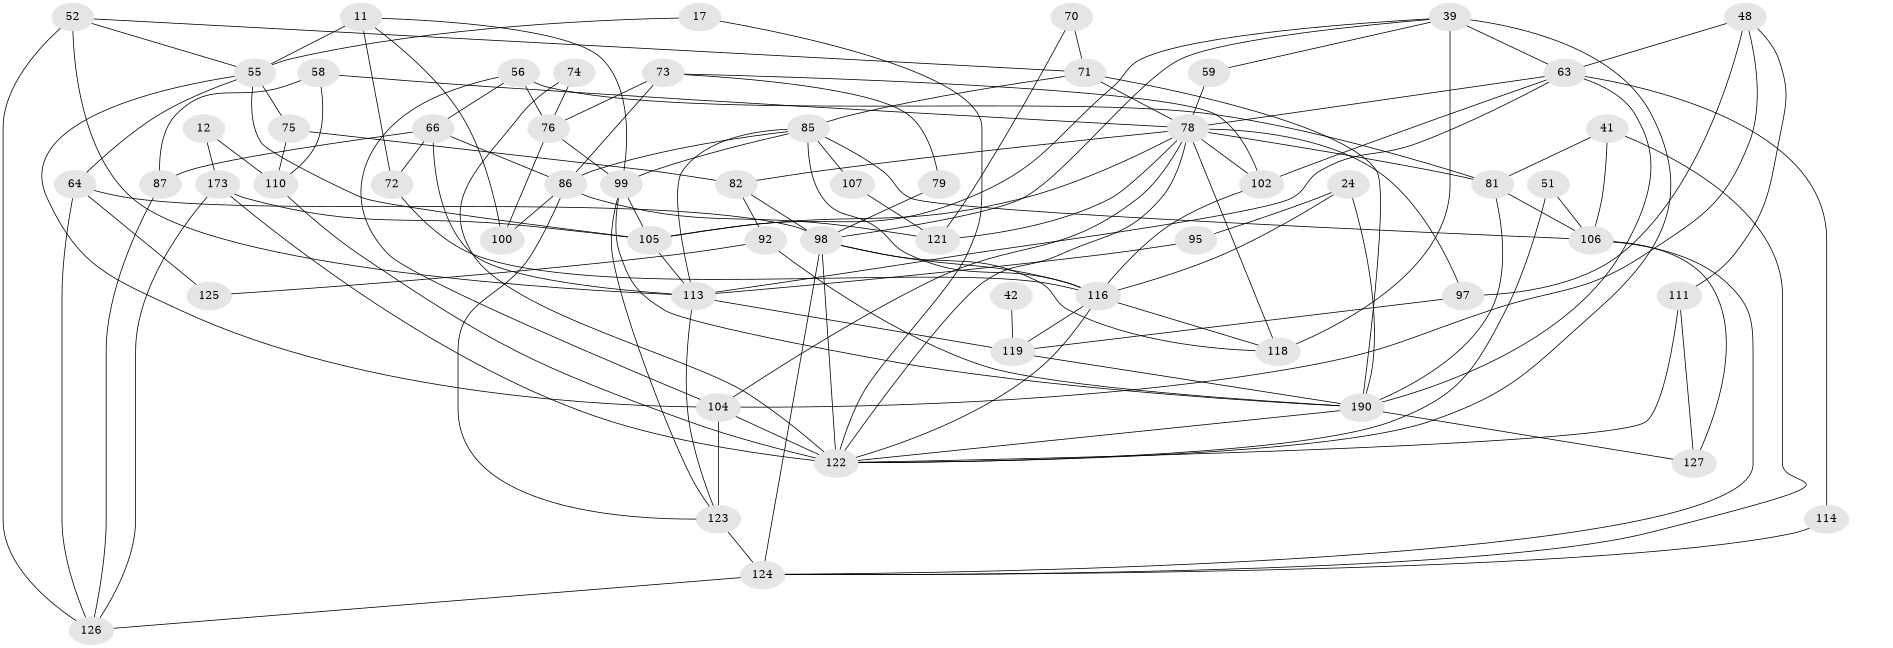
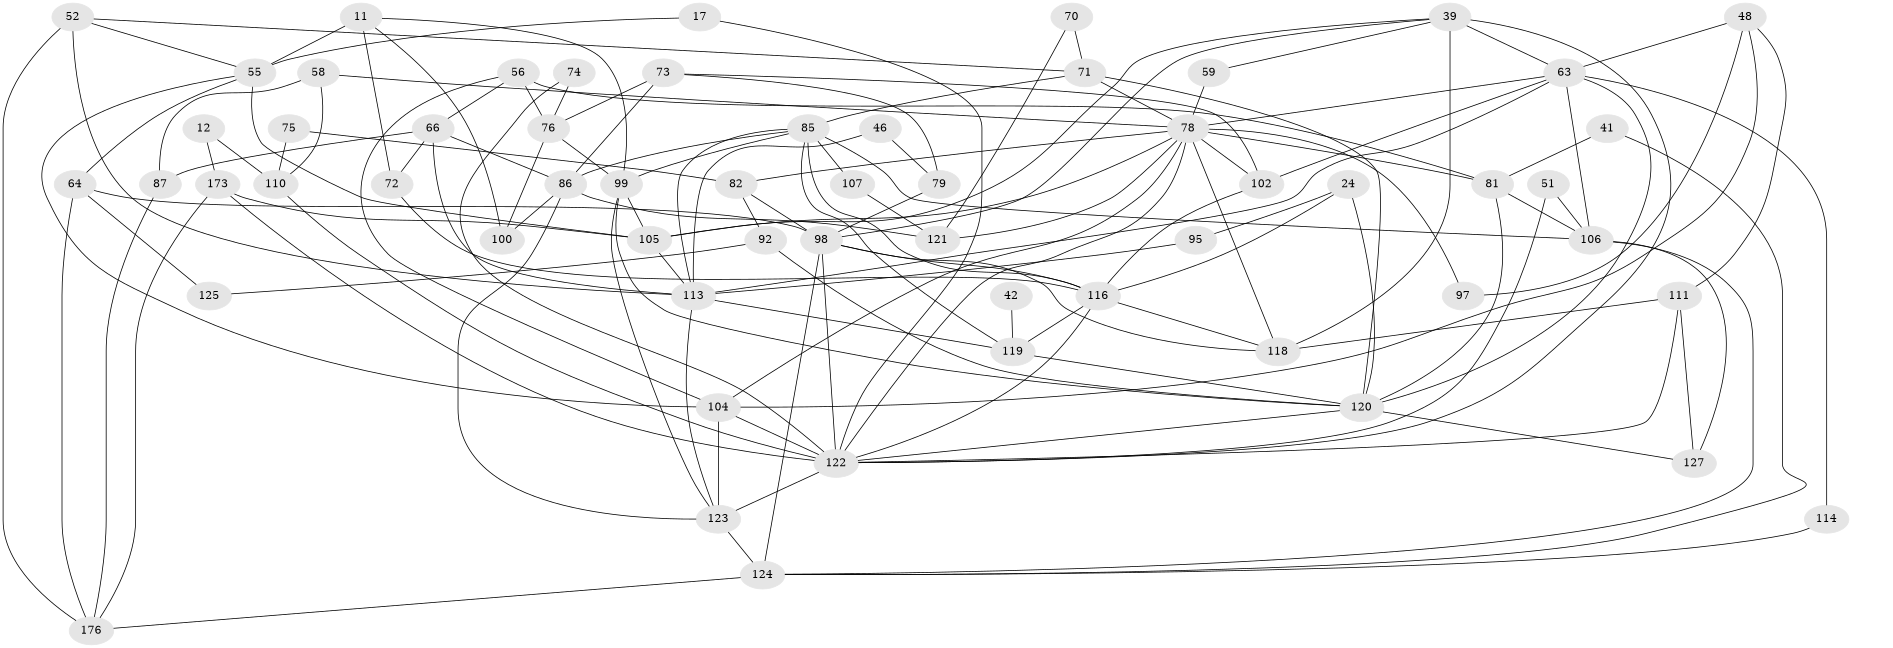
(272, 101) -> none
none -> (880, 129)
(1604, 185) -> (1578, 157)
(1239, 324) -> (882, 260)
none -> (1470, 325)
(1362, 408) -> (1362, 408)
none -> (784, 488)
(91, 631) -> (91, 631)
